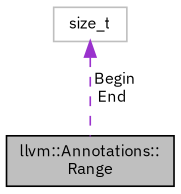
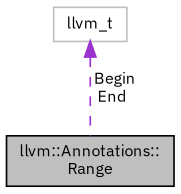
(90, 24) -> (90, 24)
